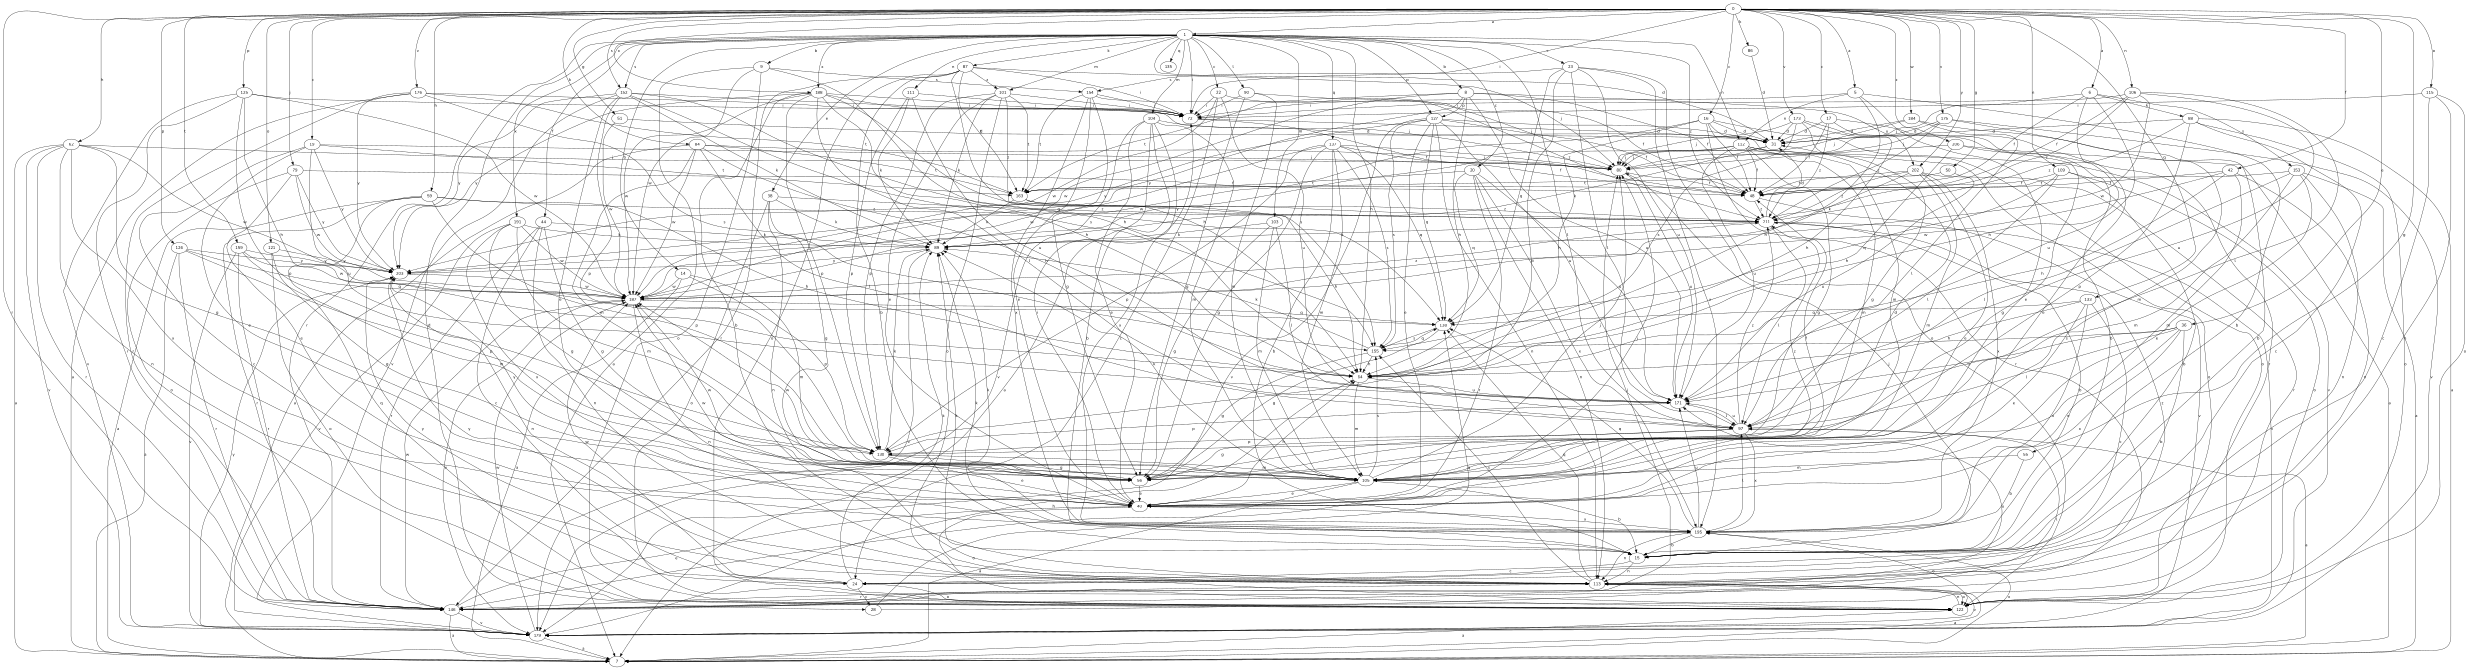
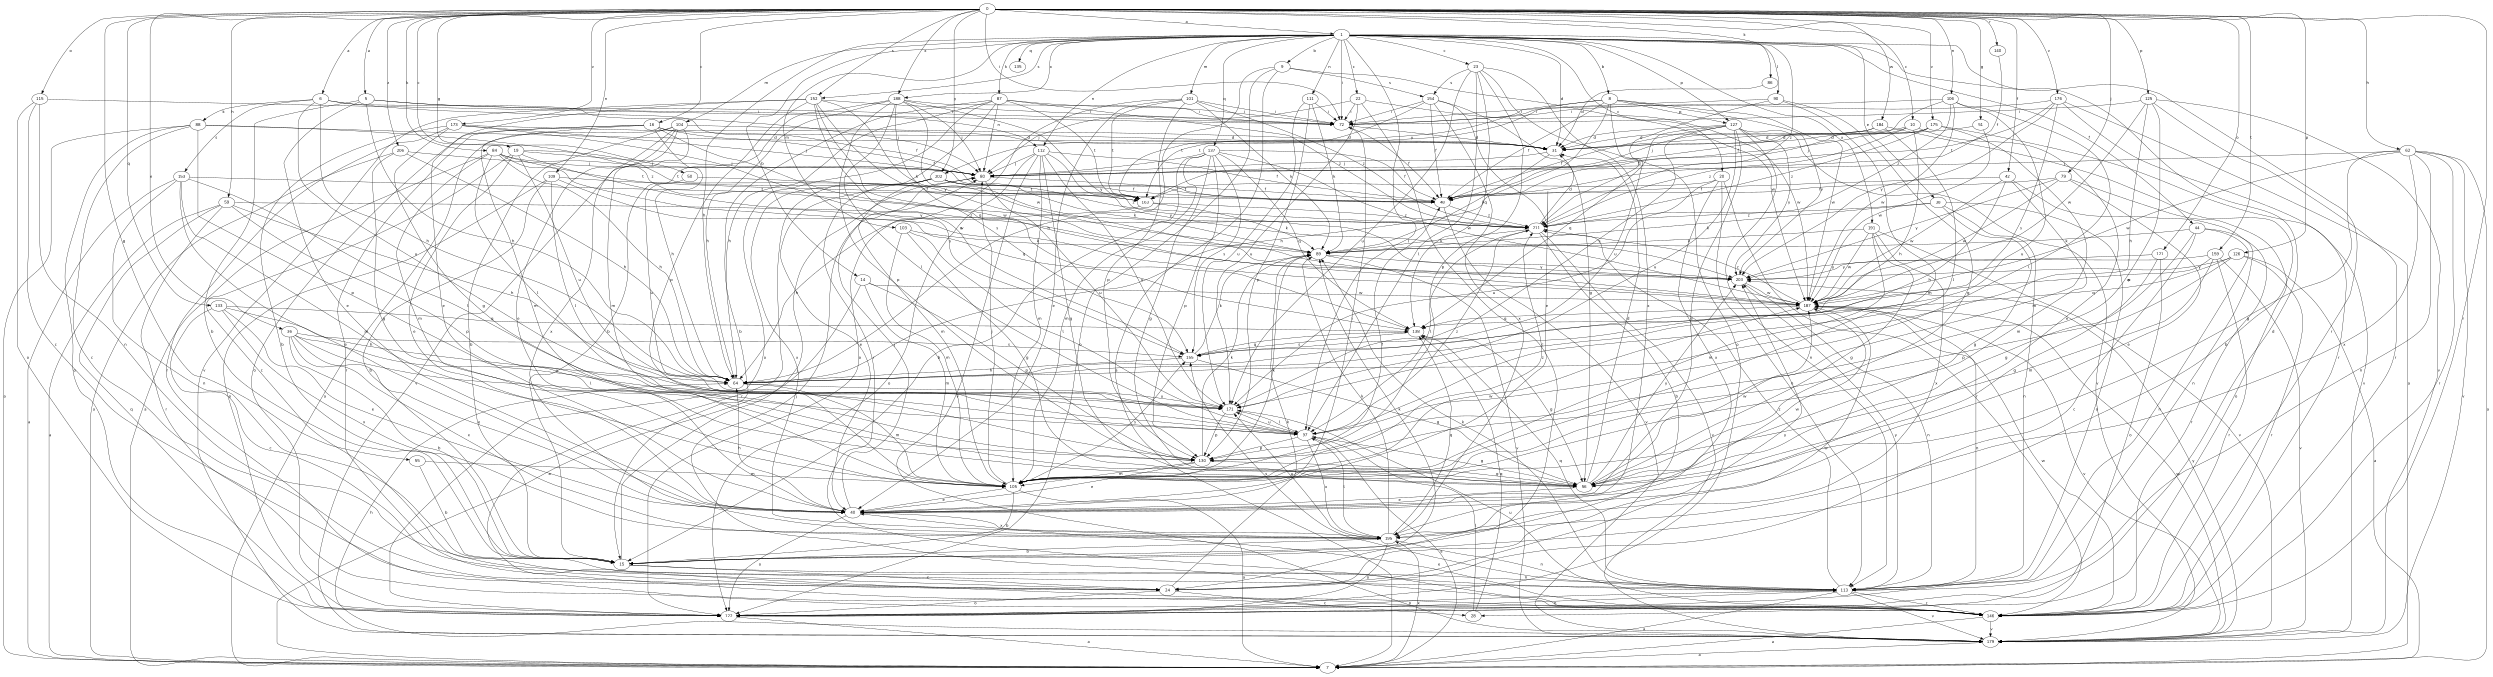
none -> (1998, 51)
(983, 79) -> (1276, 134)
(1829, 119) -> (1913, 125)
(1470, 248) -> none
(1961, 522) -> (461, 548)
